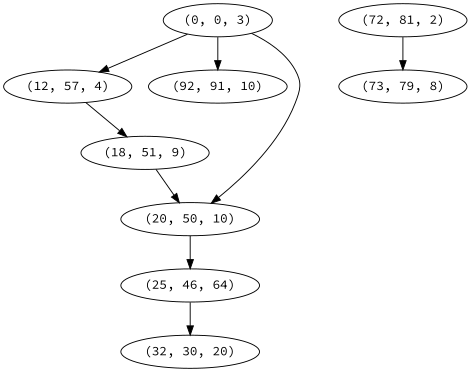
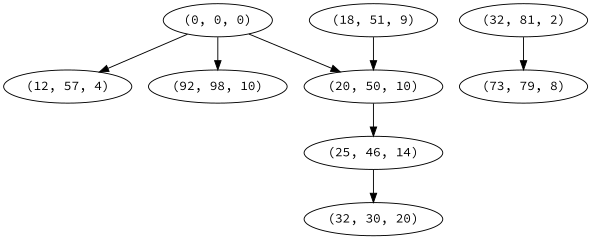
(218, 20) -> (218, 20)
(403, 20) -> (524, 20)
(218, 87) -> (218, 87)
(103, 117) -> none
(190, 285) -> (373, 153)
